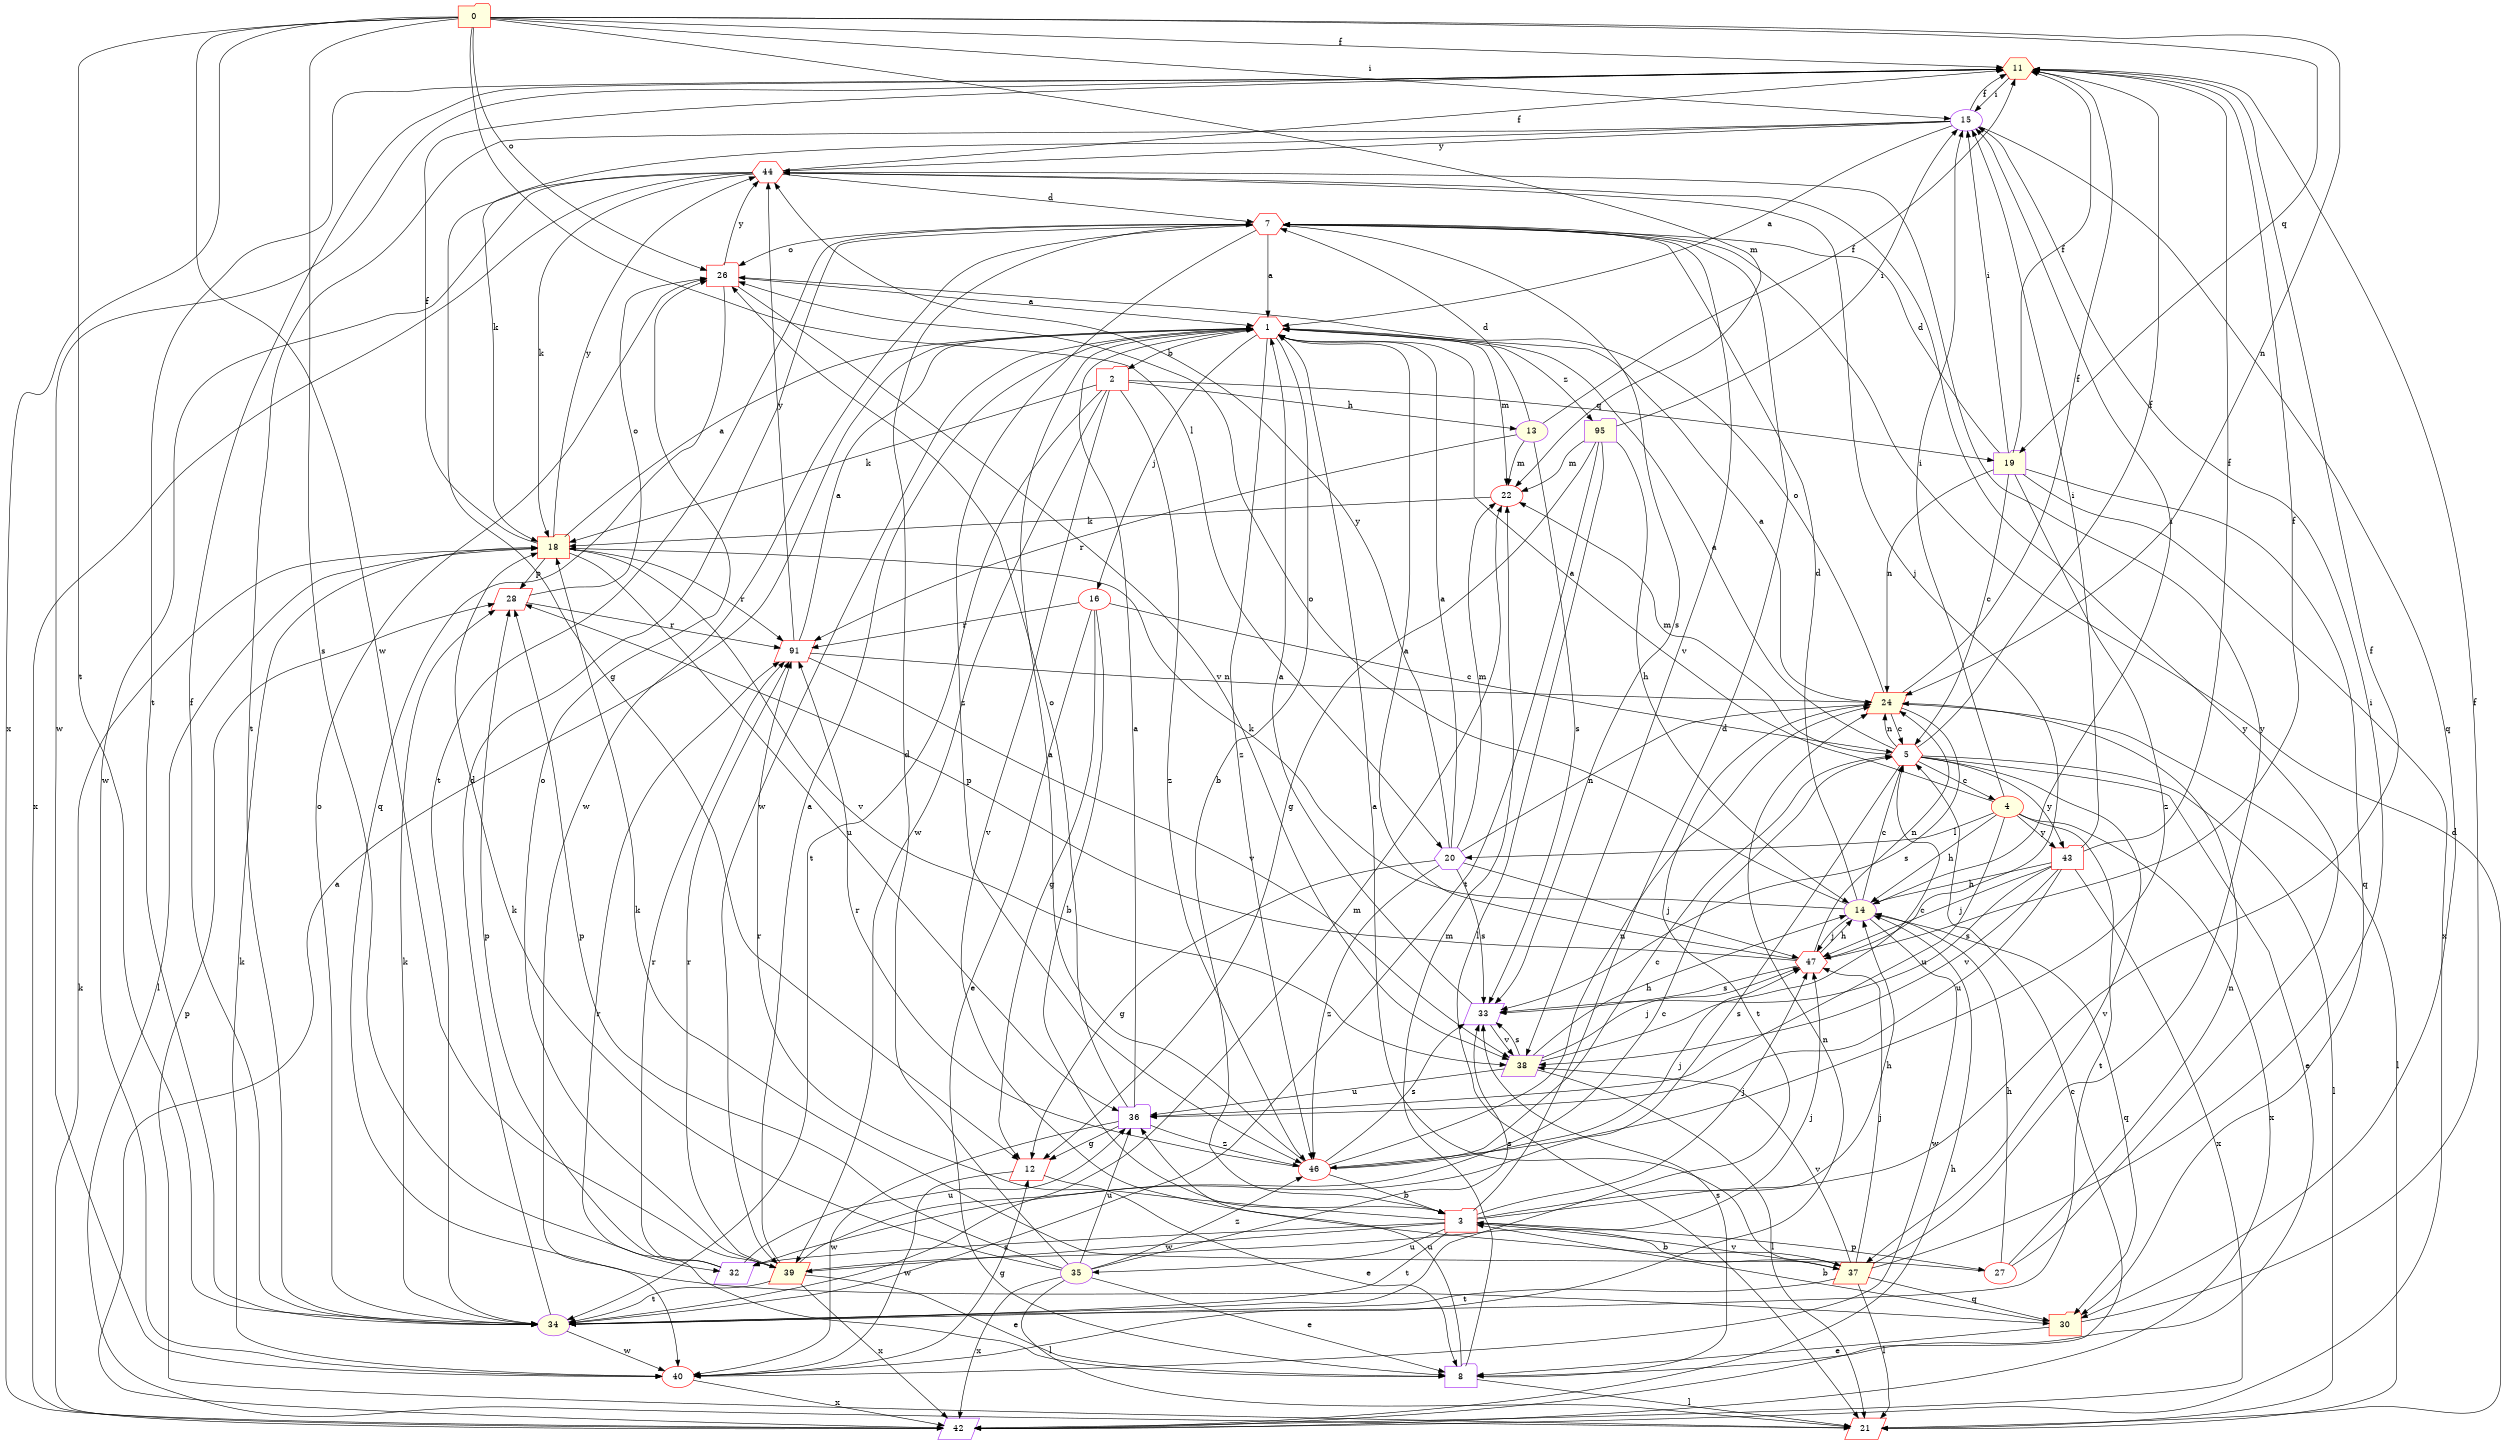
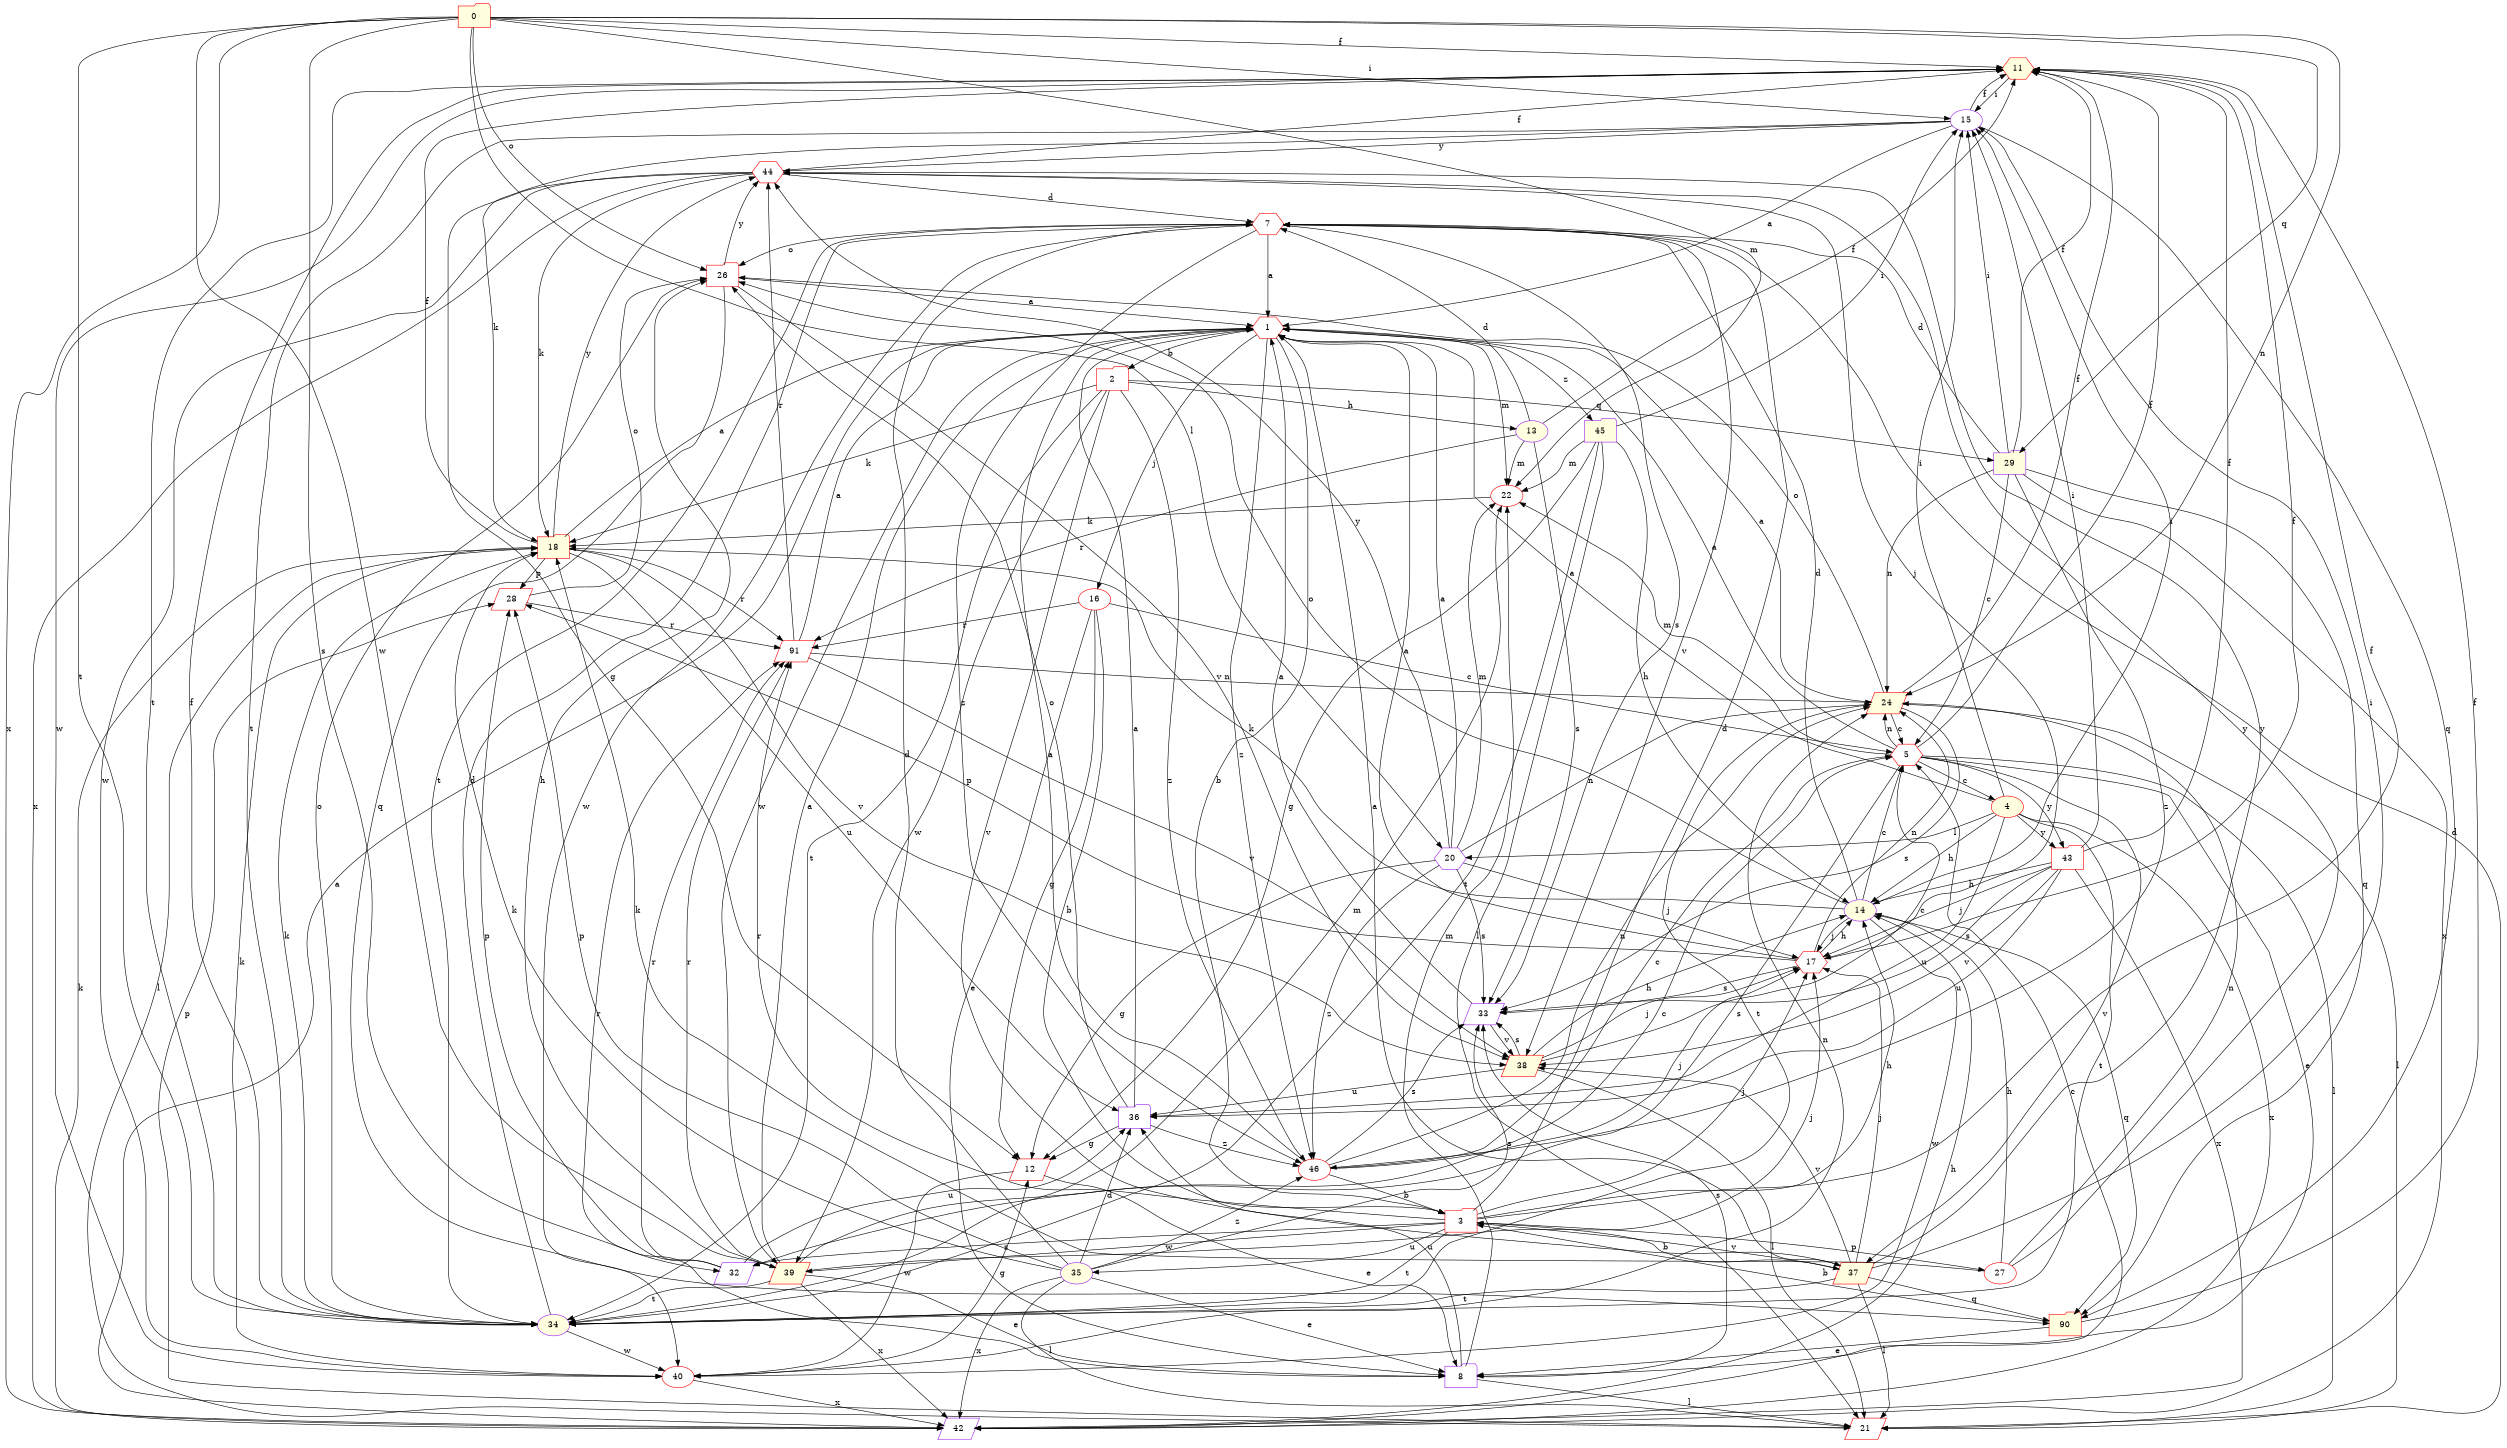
(781, 405) -> (781, 405)
(1600, 431) -> (1600, 431)
(2010, 464) -> (2010, 464)
(543, 781) -> (543, 781)
(1811, 962) -> (1811, 962)
(403, 1005) -> (289, 974)
(930, 1036) -> none
(1522, 1066) -> (1522, 1066)
(1110, 1196) -> (1110, 1196)
(849, 1216) -> none
(2065, 1325) -> (2065, 1325)
